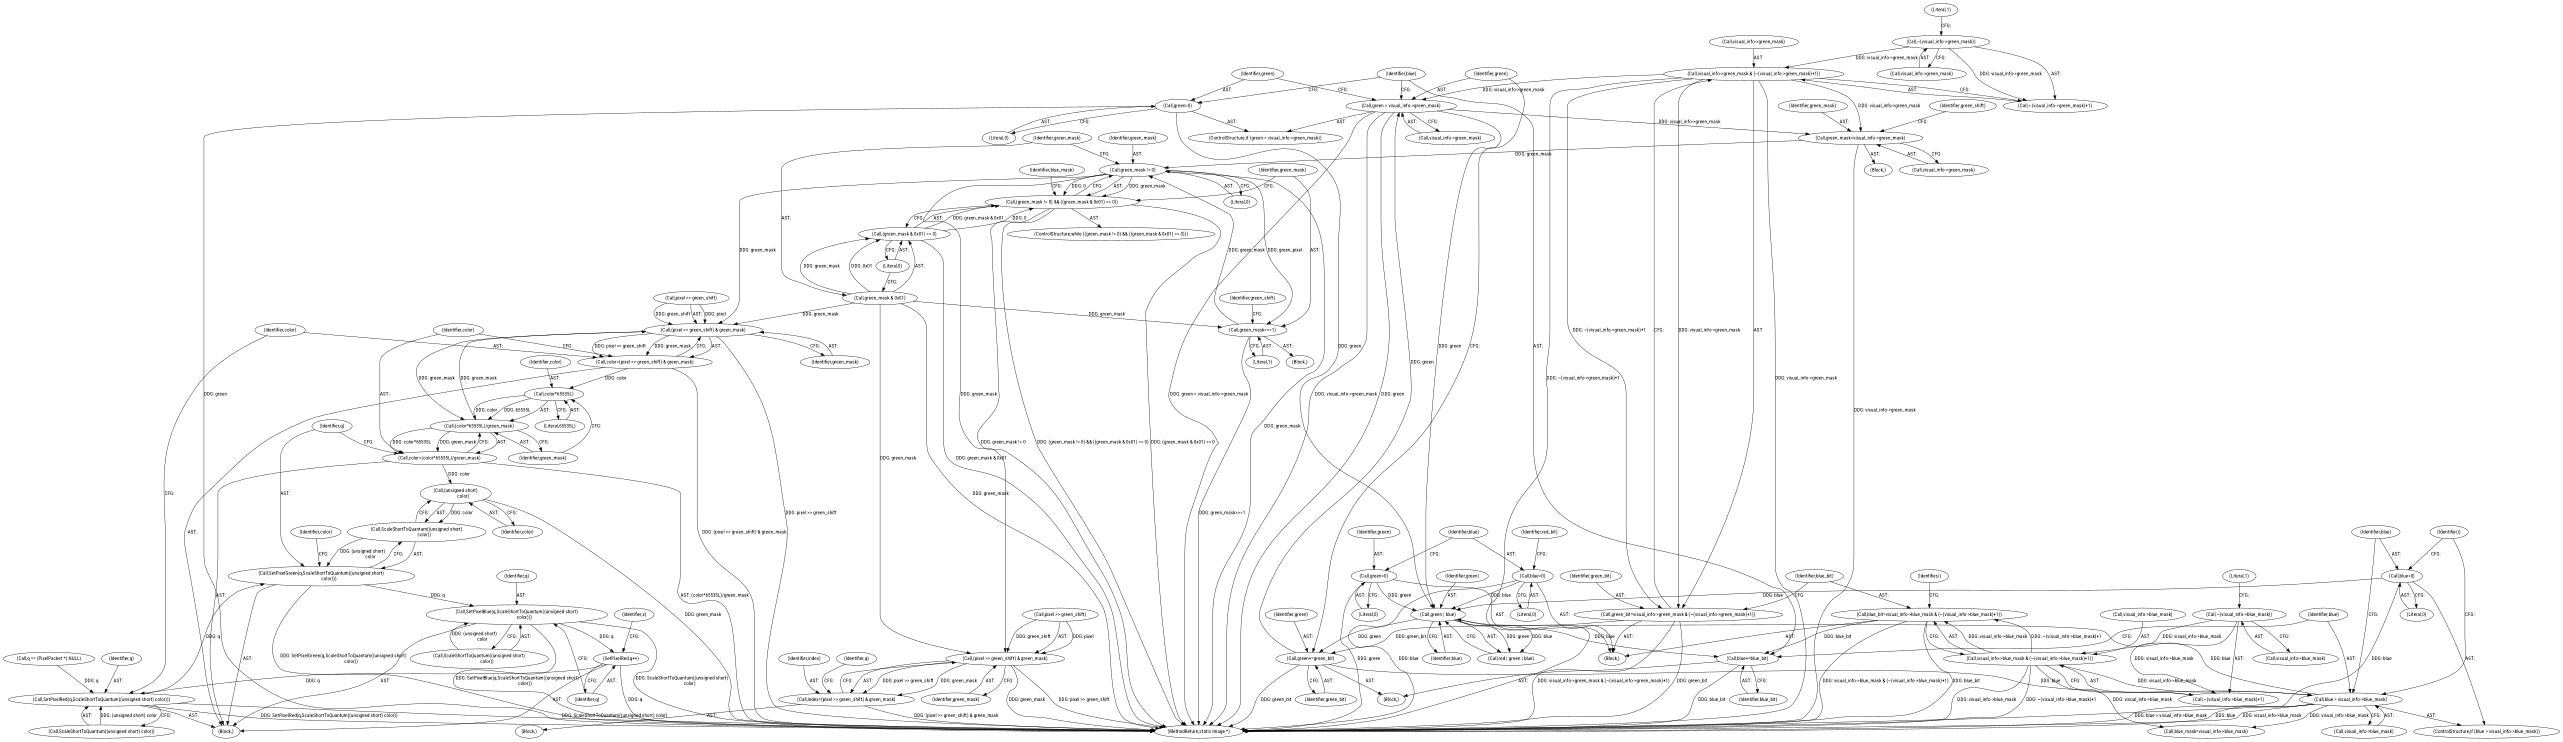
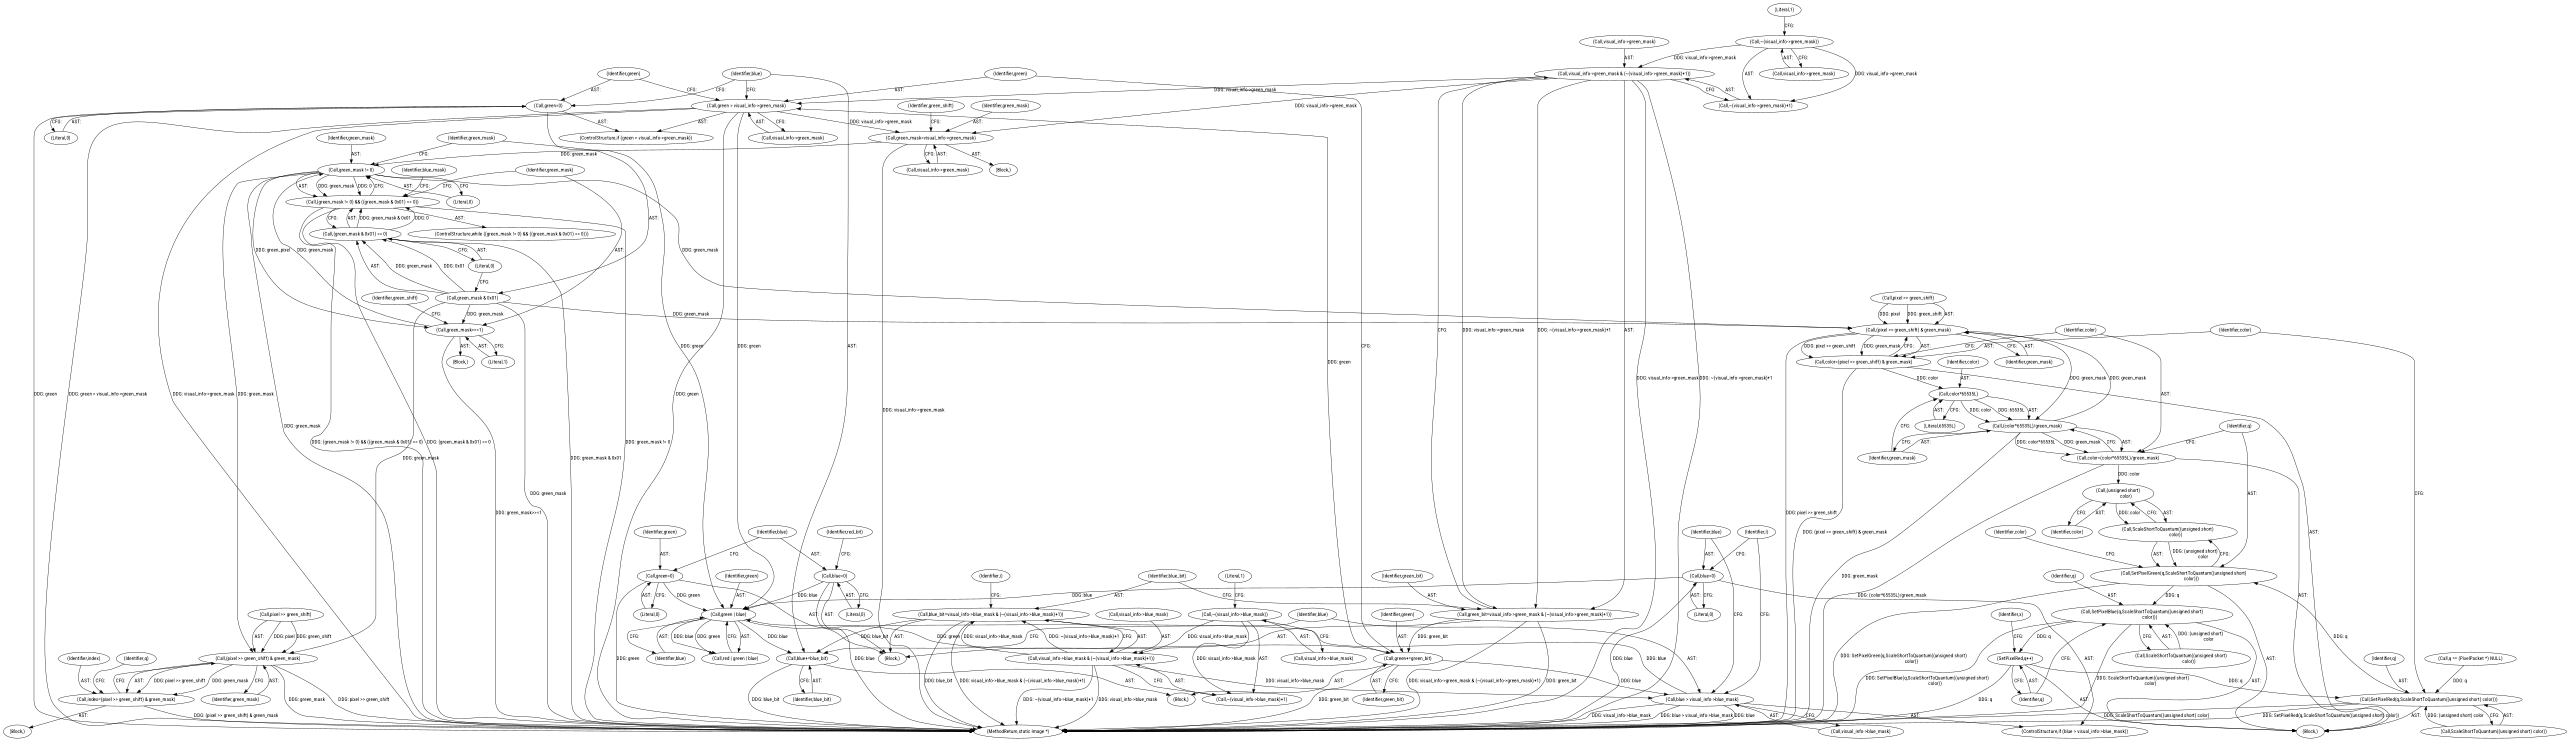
(715, 595) -> (1892, 595)
(731, 714) -> (1809, 697)
(2206, 732) -> none
